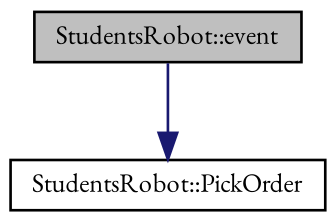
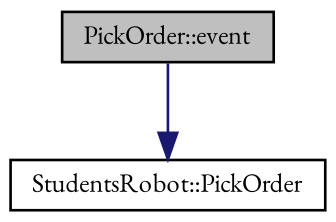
(168, 37) -> (168, 37)
